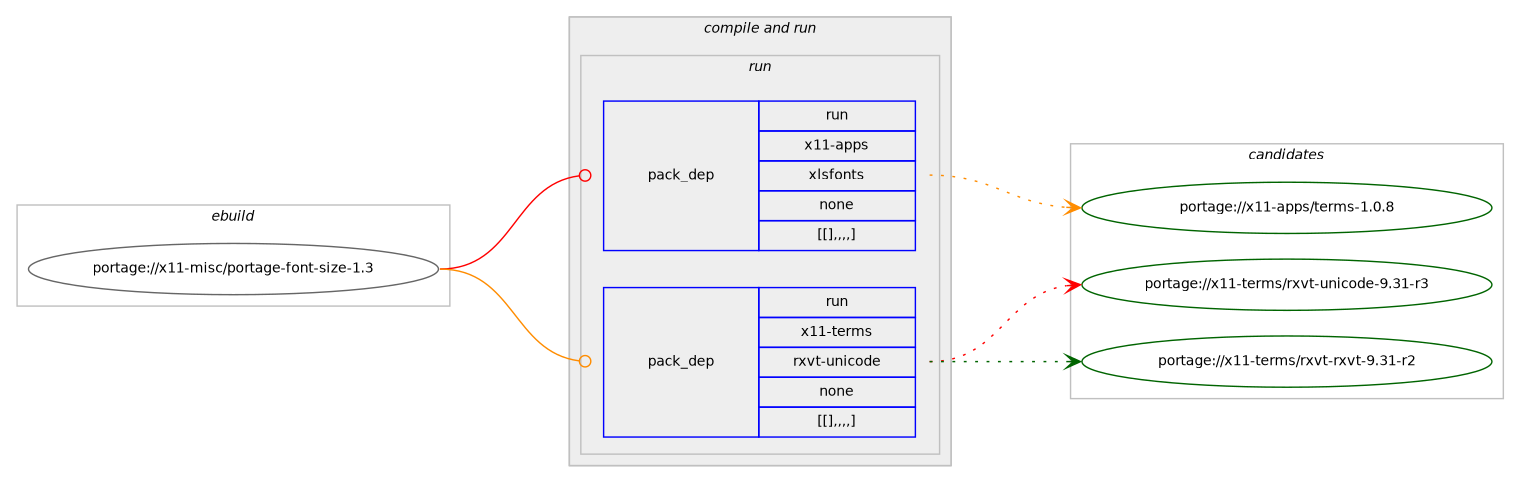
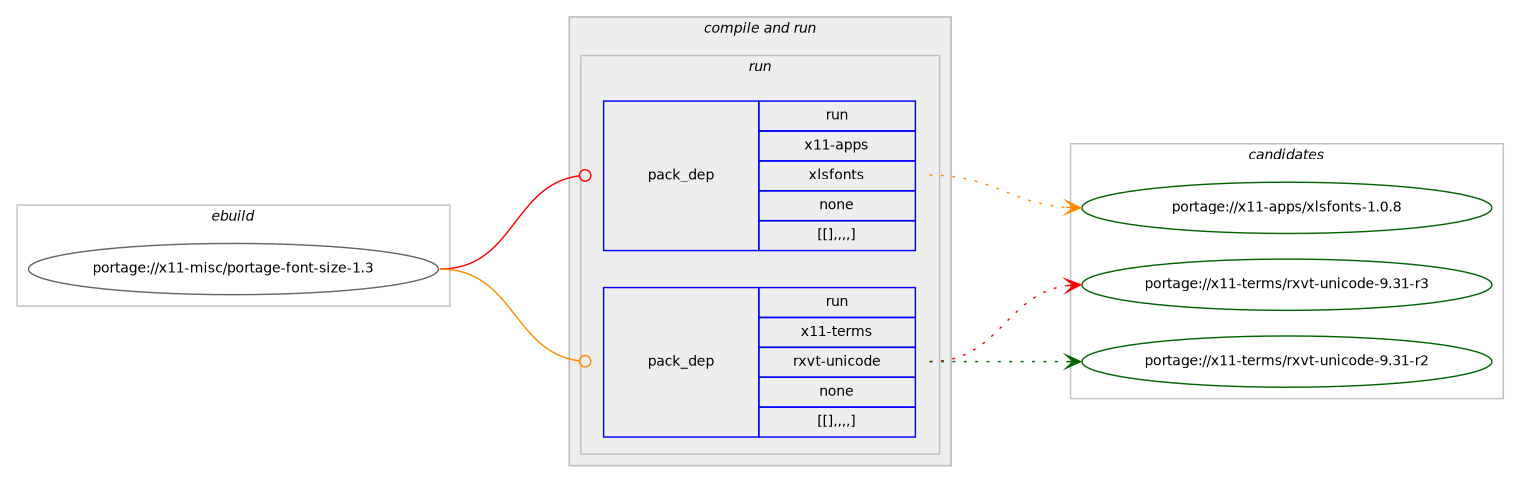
(1287, 208) -> (1287, 208)
(1287, 362) -> (1287, 362)
